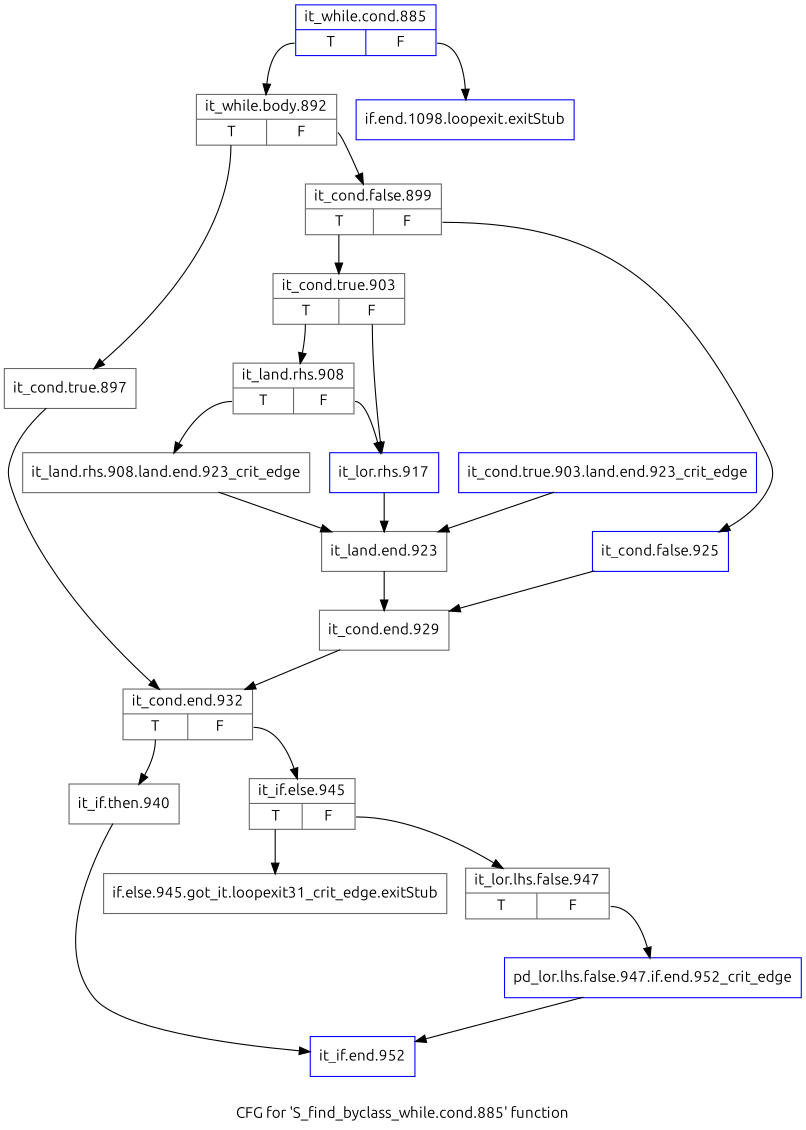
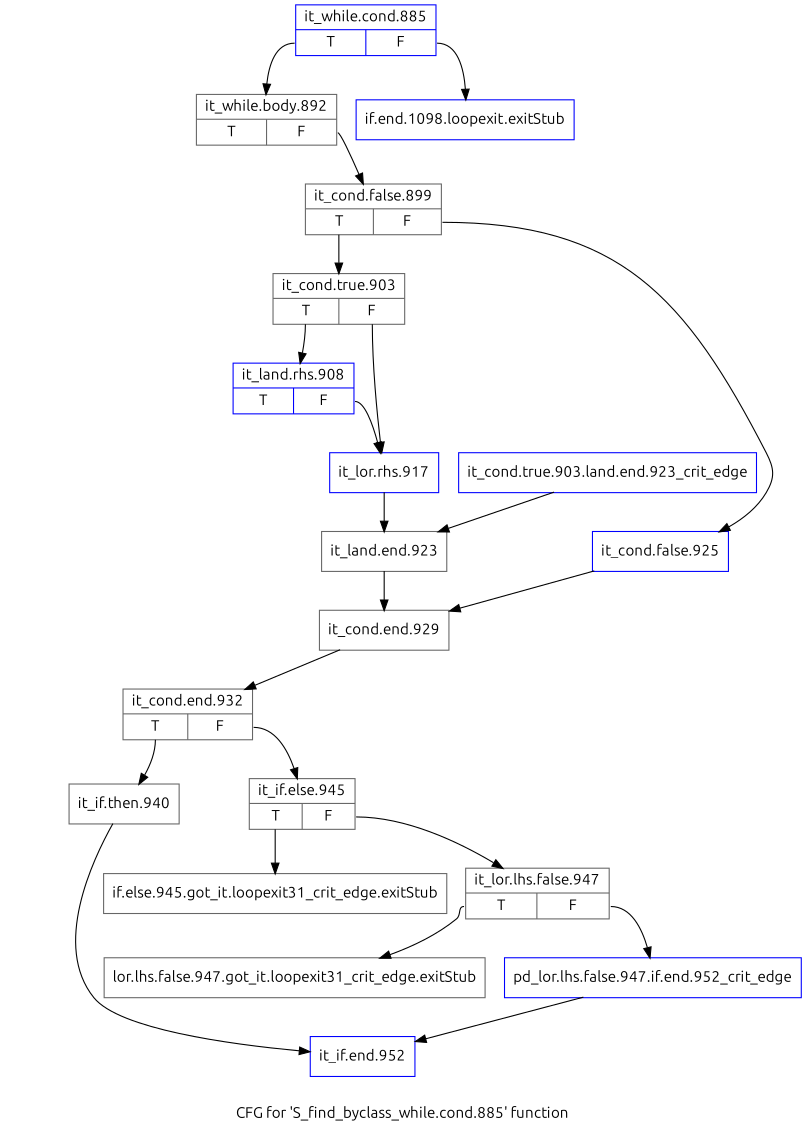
(70, 388) -> none
(294, 388) -> (294, 388)
(166, 473) -> none
none -> (295, 978)
